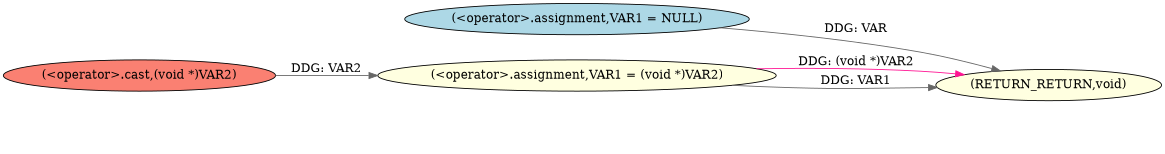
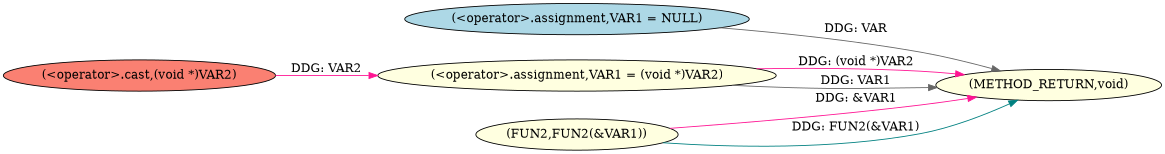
(322, 76) -> (322, 76)
(1049, 85) -> (1049, 85)
none -> (577, 135)
